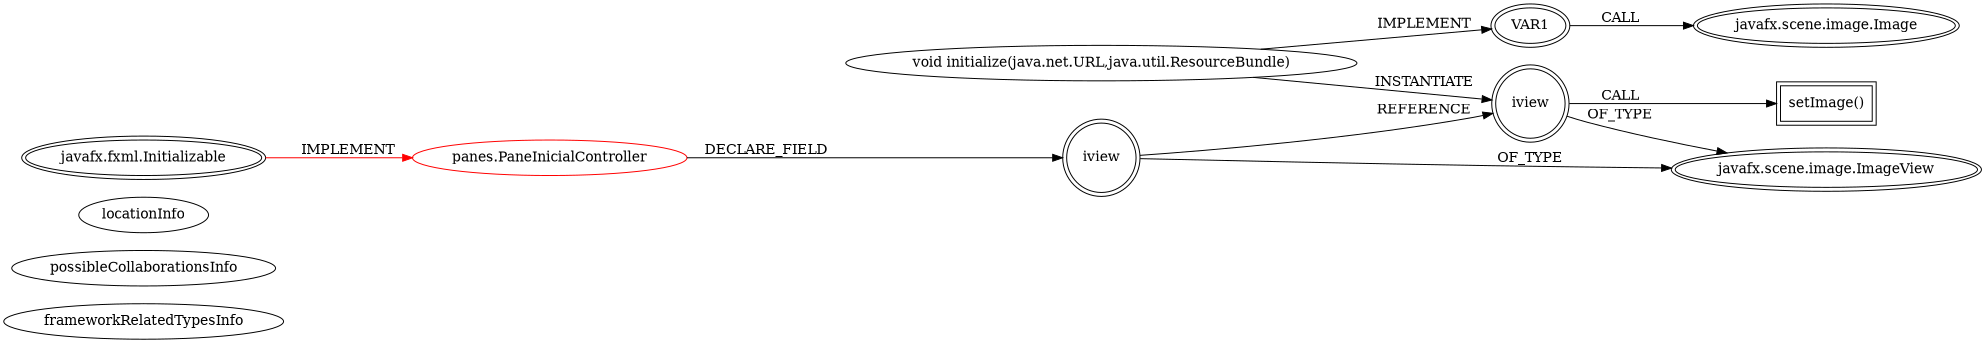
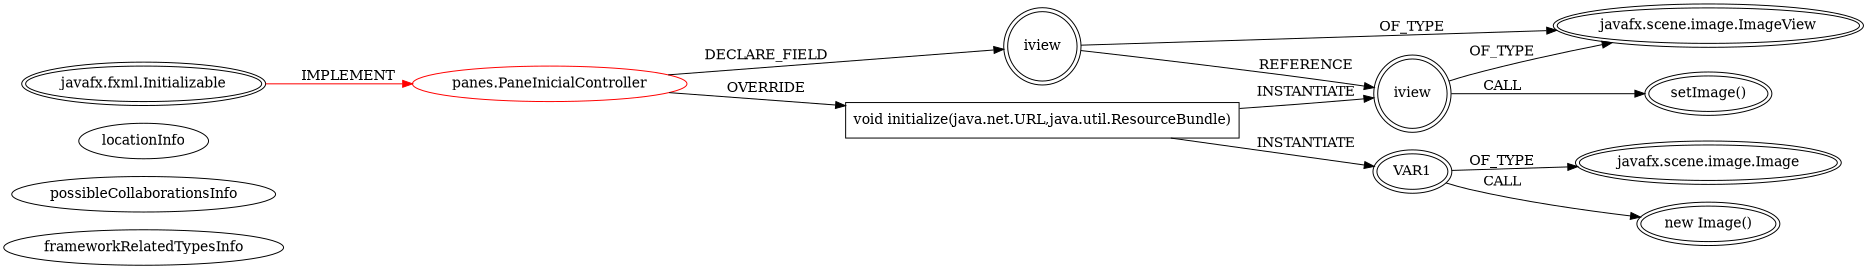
(1620, 18) -> (1502, 161)
(1424, 24) -> (1306, 143)
(1101, 63) -> (1042, 120)
none -> (752, 99)
(1826, 104) -> (1708, 94)
none -> (1708, 224)
